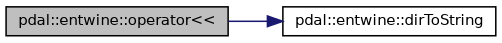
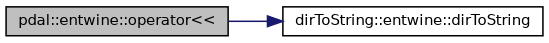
(389, 21) -> (413, 21)
